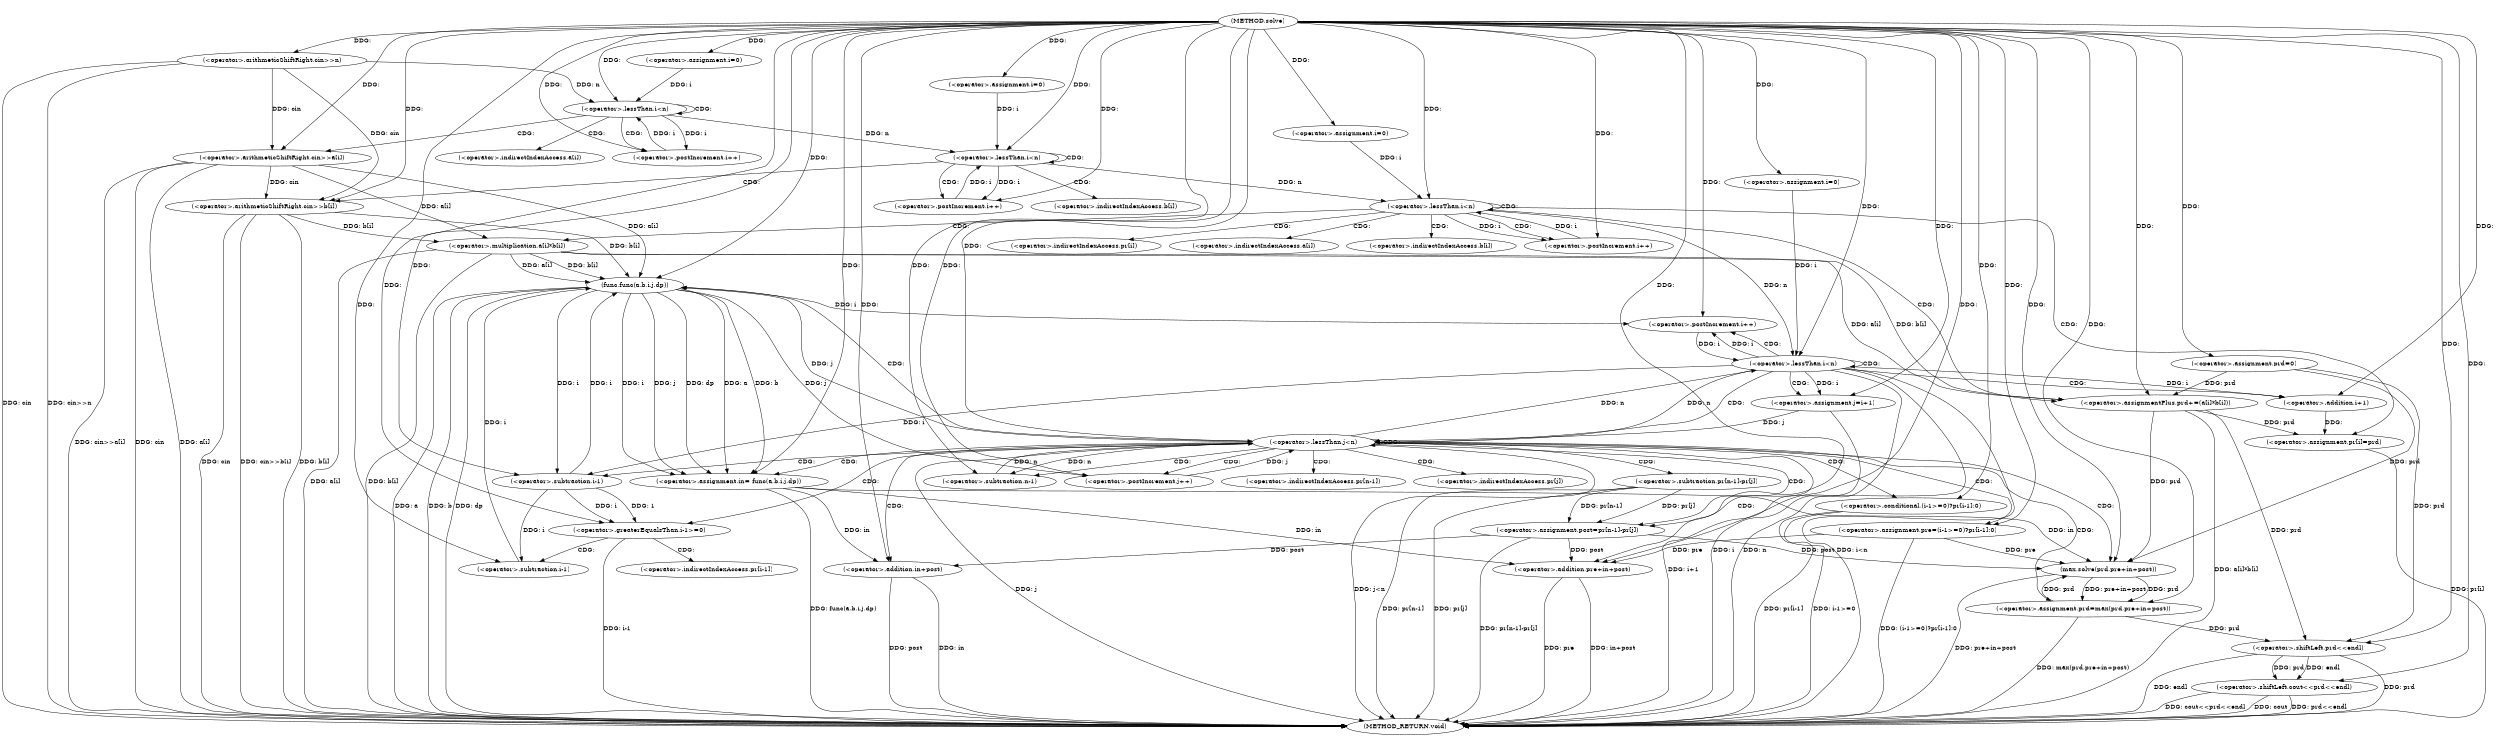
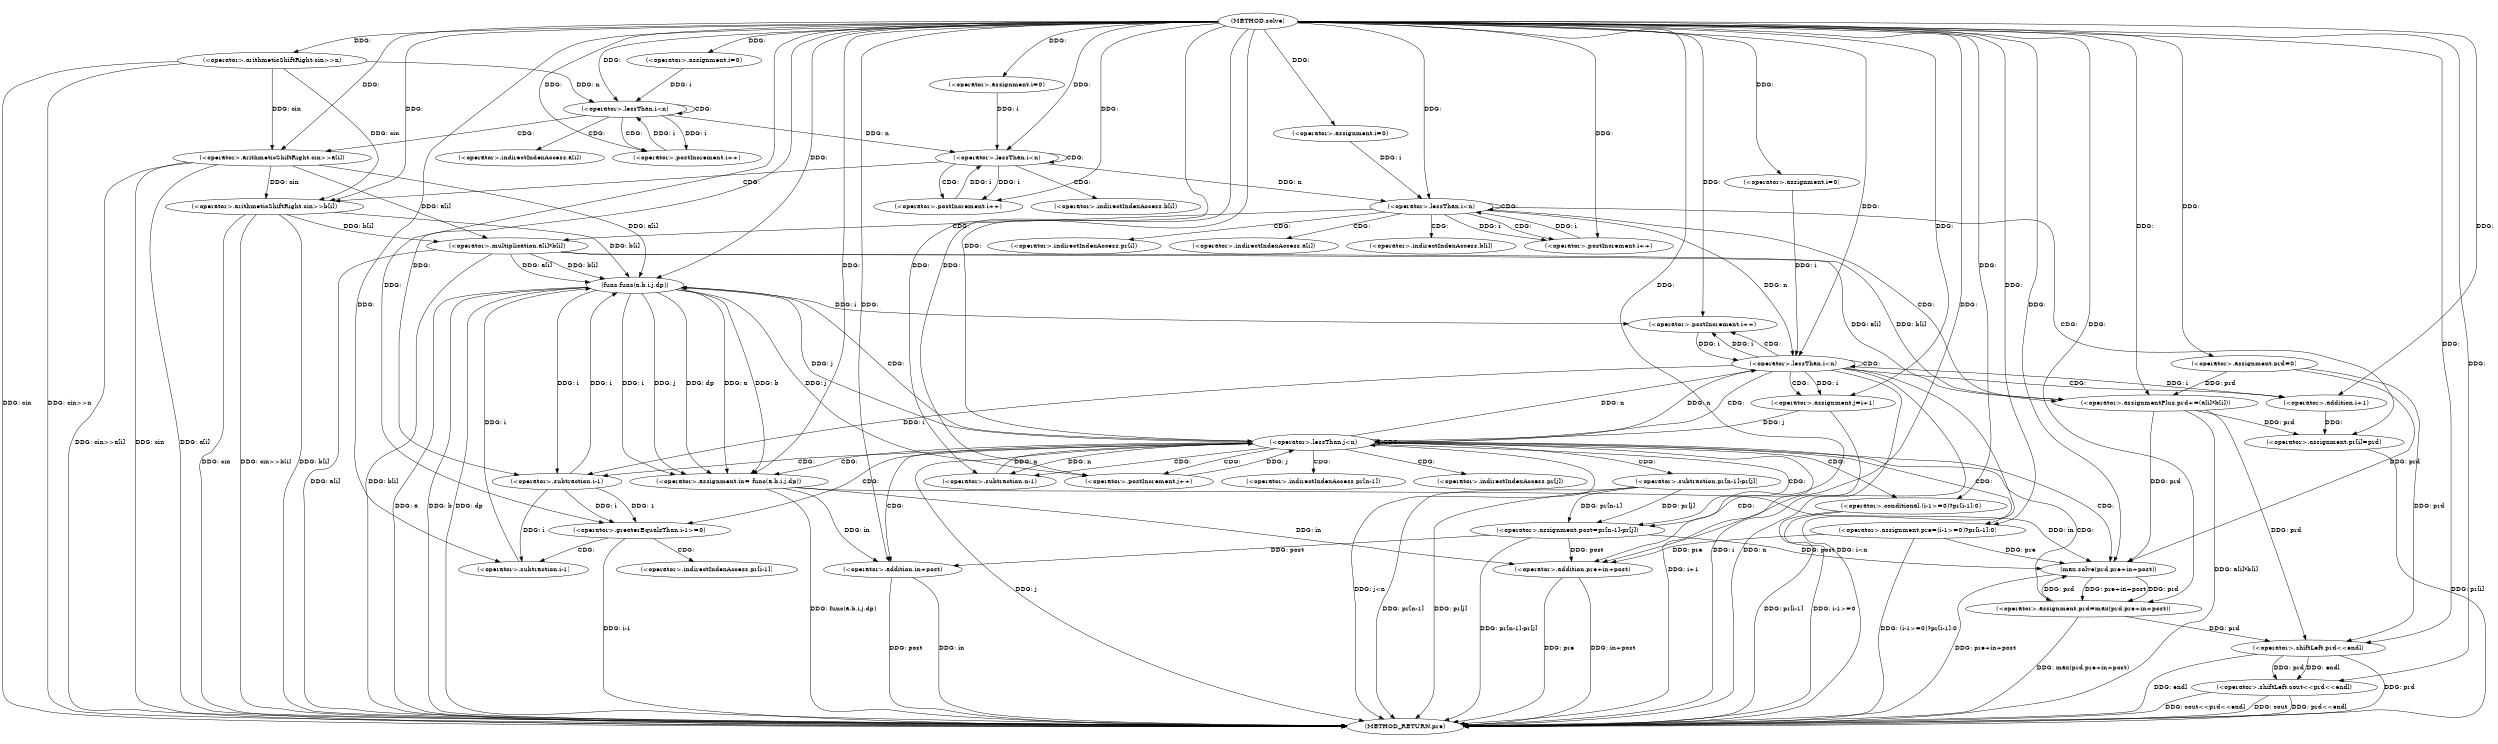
(1405, 727) -> (1405, 727)
